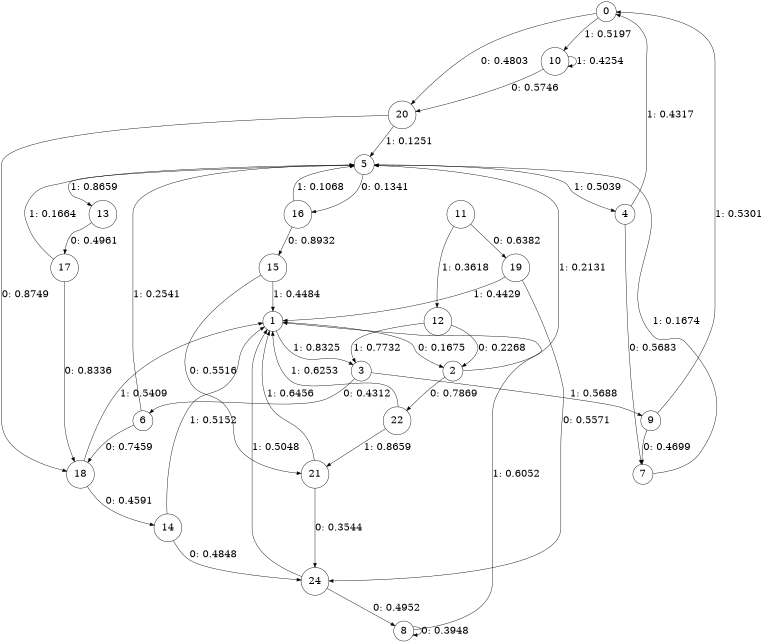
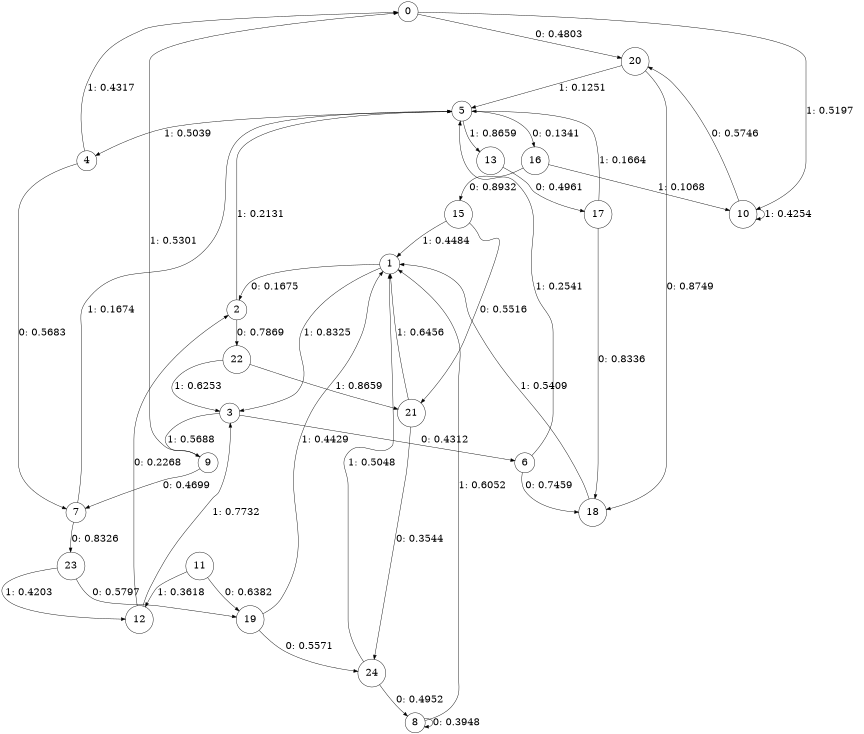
(313, 174) -> (637, 187)
(326, 386) -> (173, 383)
(168, 528) -> none
none -> (71, 566)
